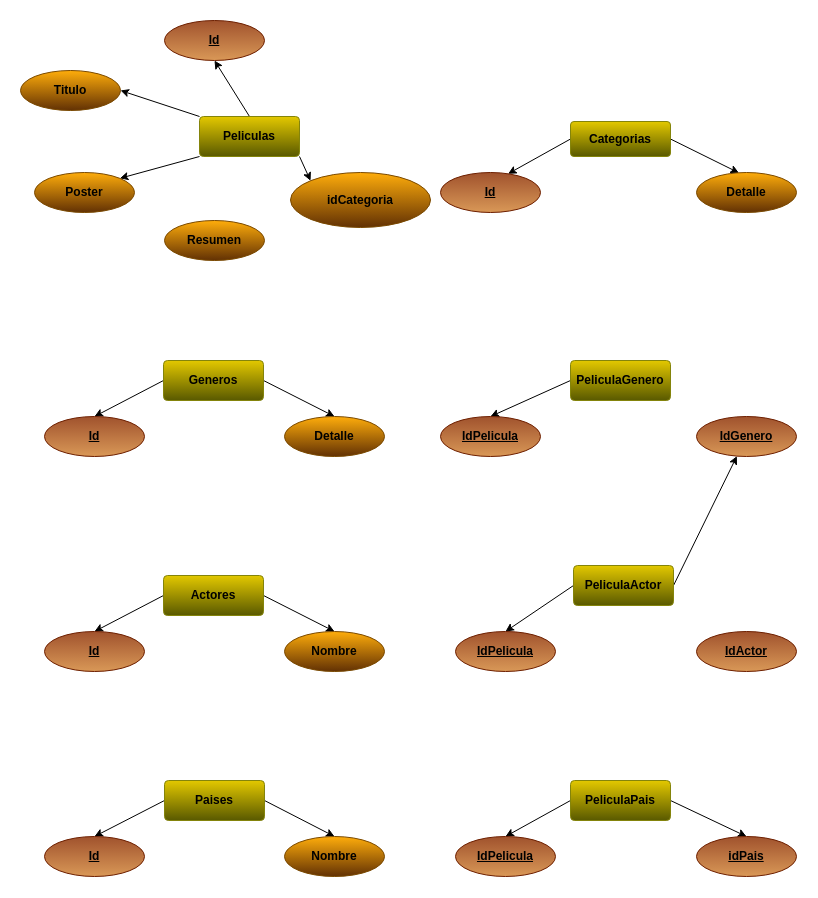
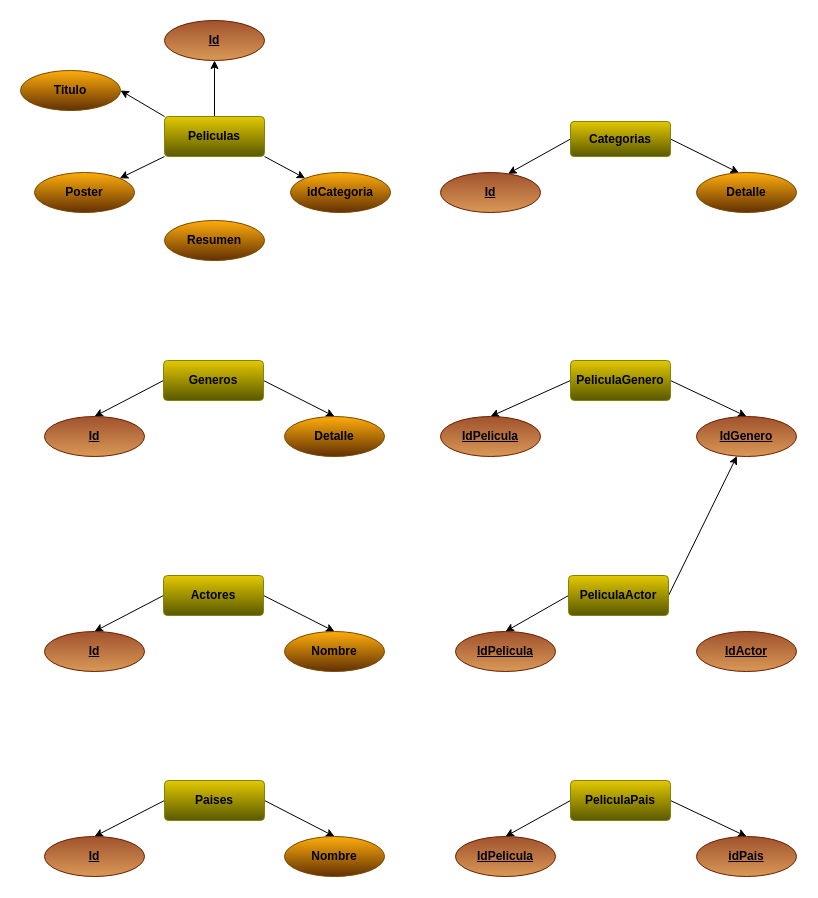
(250, 137) -> (215, 137)
(361, 200) -> (341, 193)
none -> (705, 397)
(624, 586) -> (619, 596)
